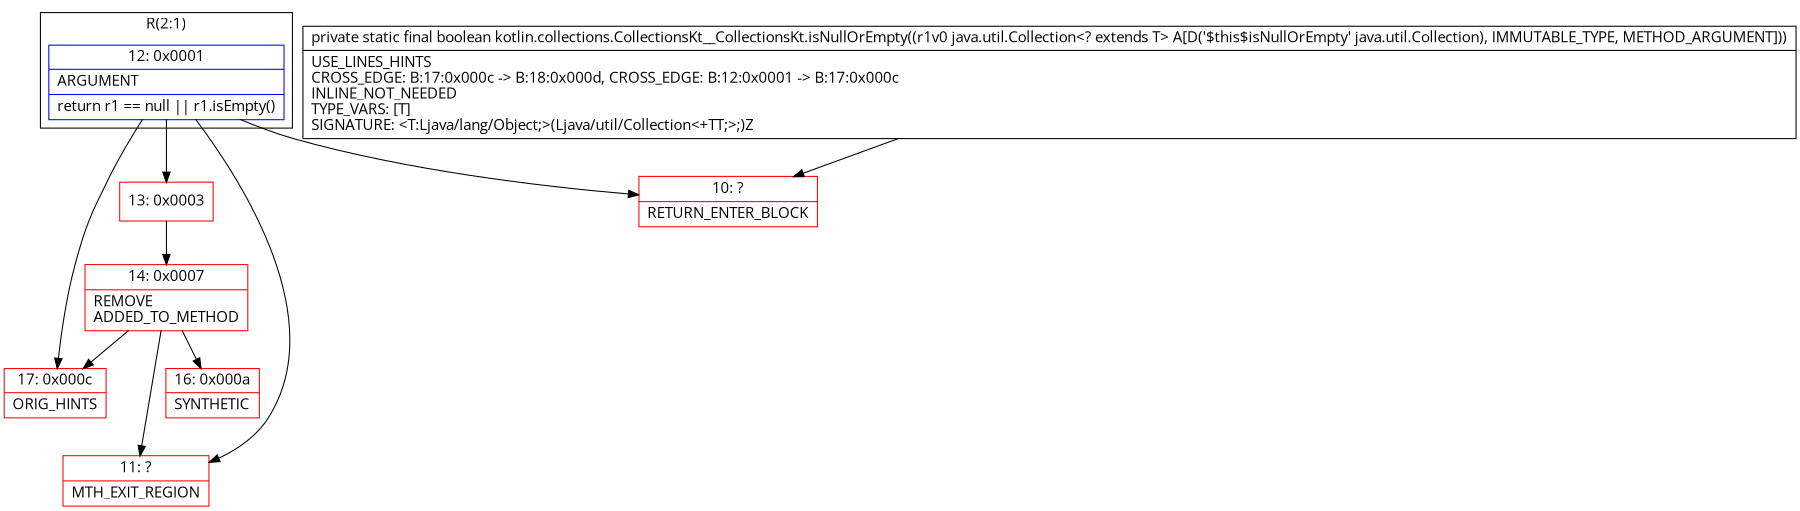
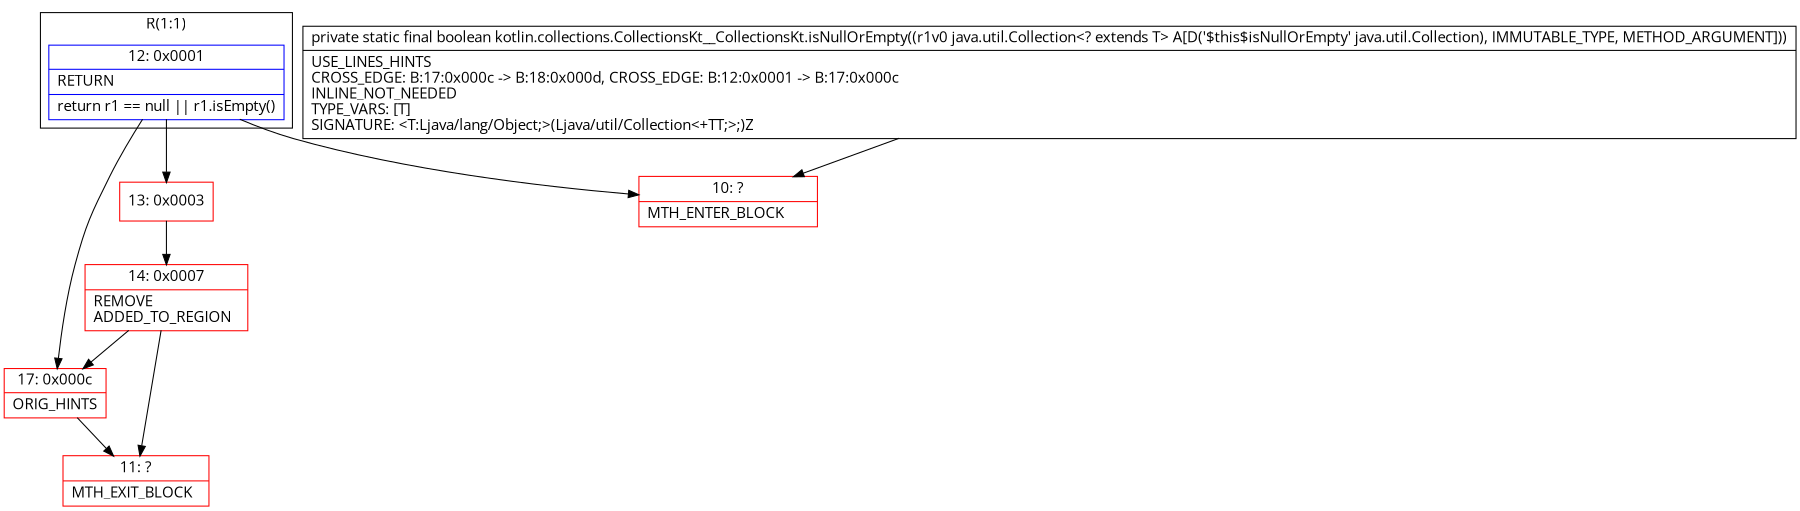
(166, 25) -> (166, 25)
(98, 81) -> (86, 81)
(728, 214) -> (716, 214)
(284, 292) -> (92, 433)
(166, 318) -> (163, 318)
(213, 393) -> none
(136, 493) -> (132, 493)
